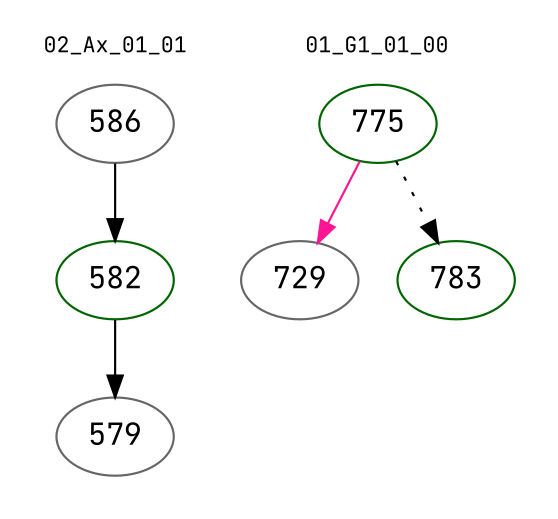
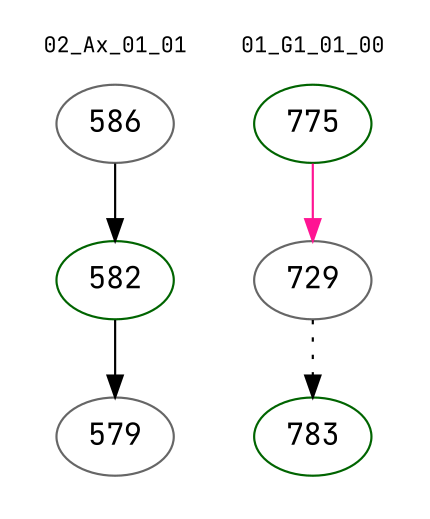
(412, 192) -> (313, 348)
